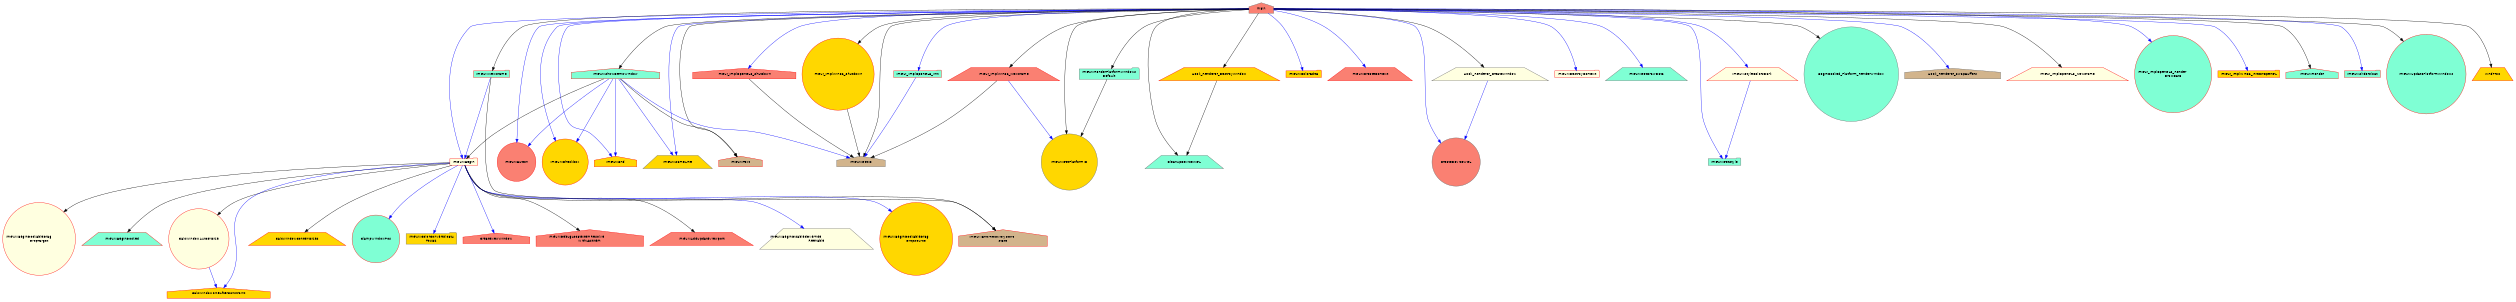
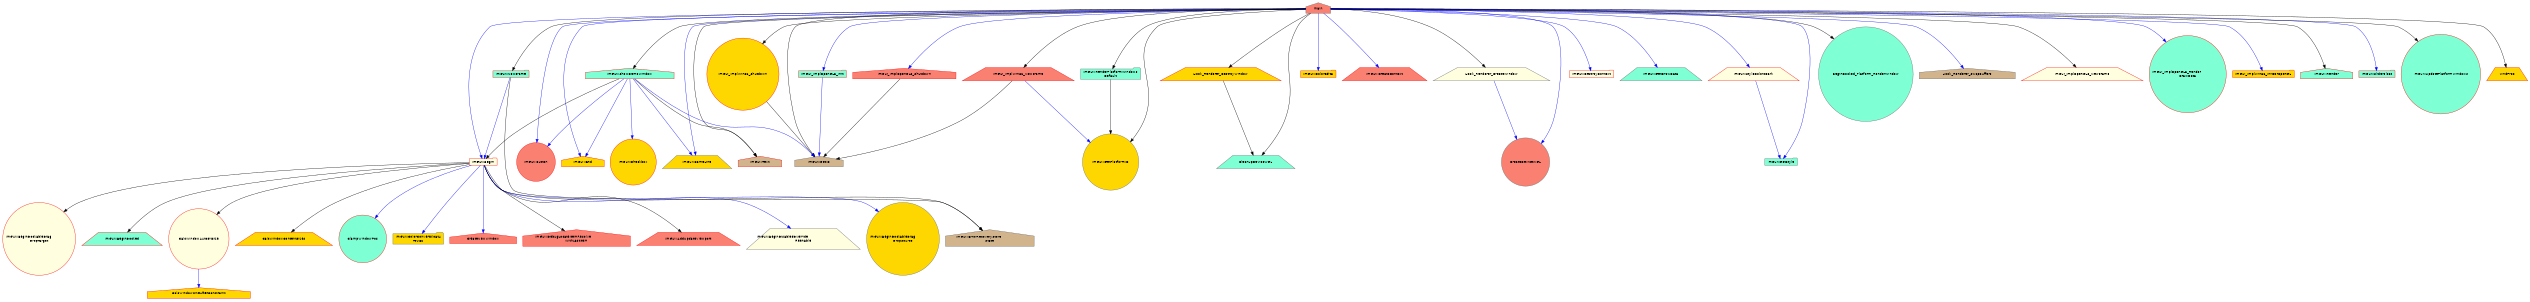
(844, 14) -> none
(302, 180) -> none
(916, 239) -> (903, 239)
(1003, 239) -> (990, 239)
